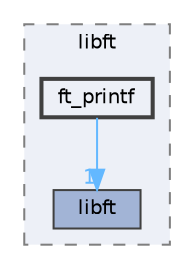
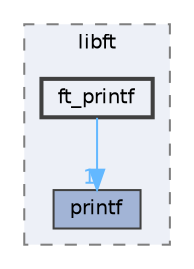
(97, 209) -> (97, 209)
